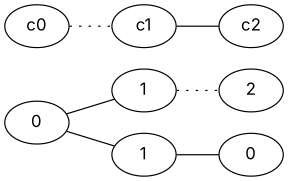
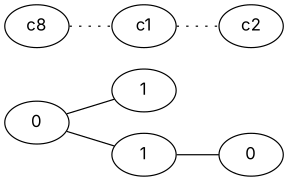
(37, 26) -> (37, 26)
(198, 26) -> (198, 26)
(251, 90) -> none
